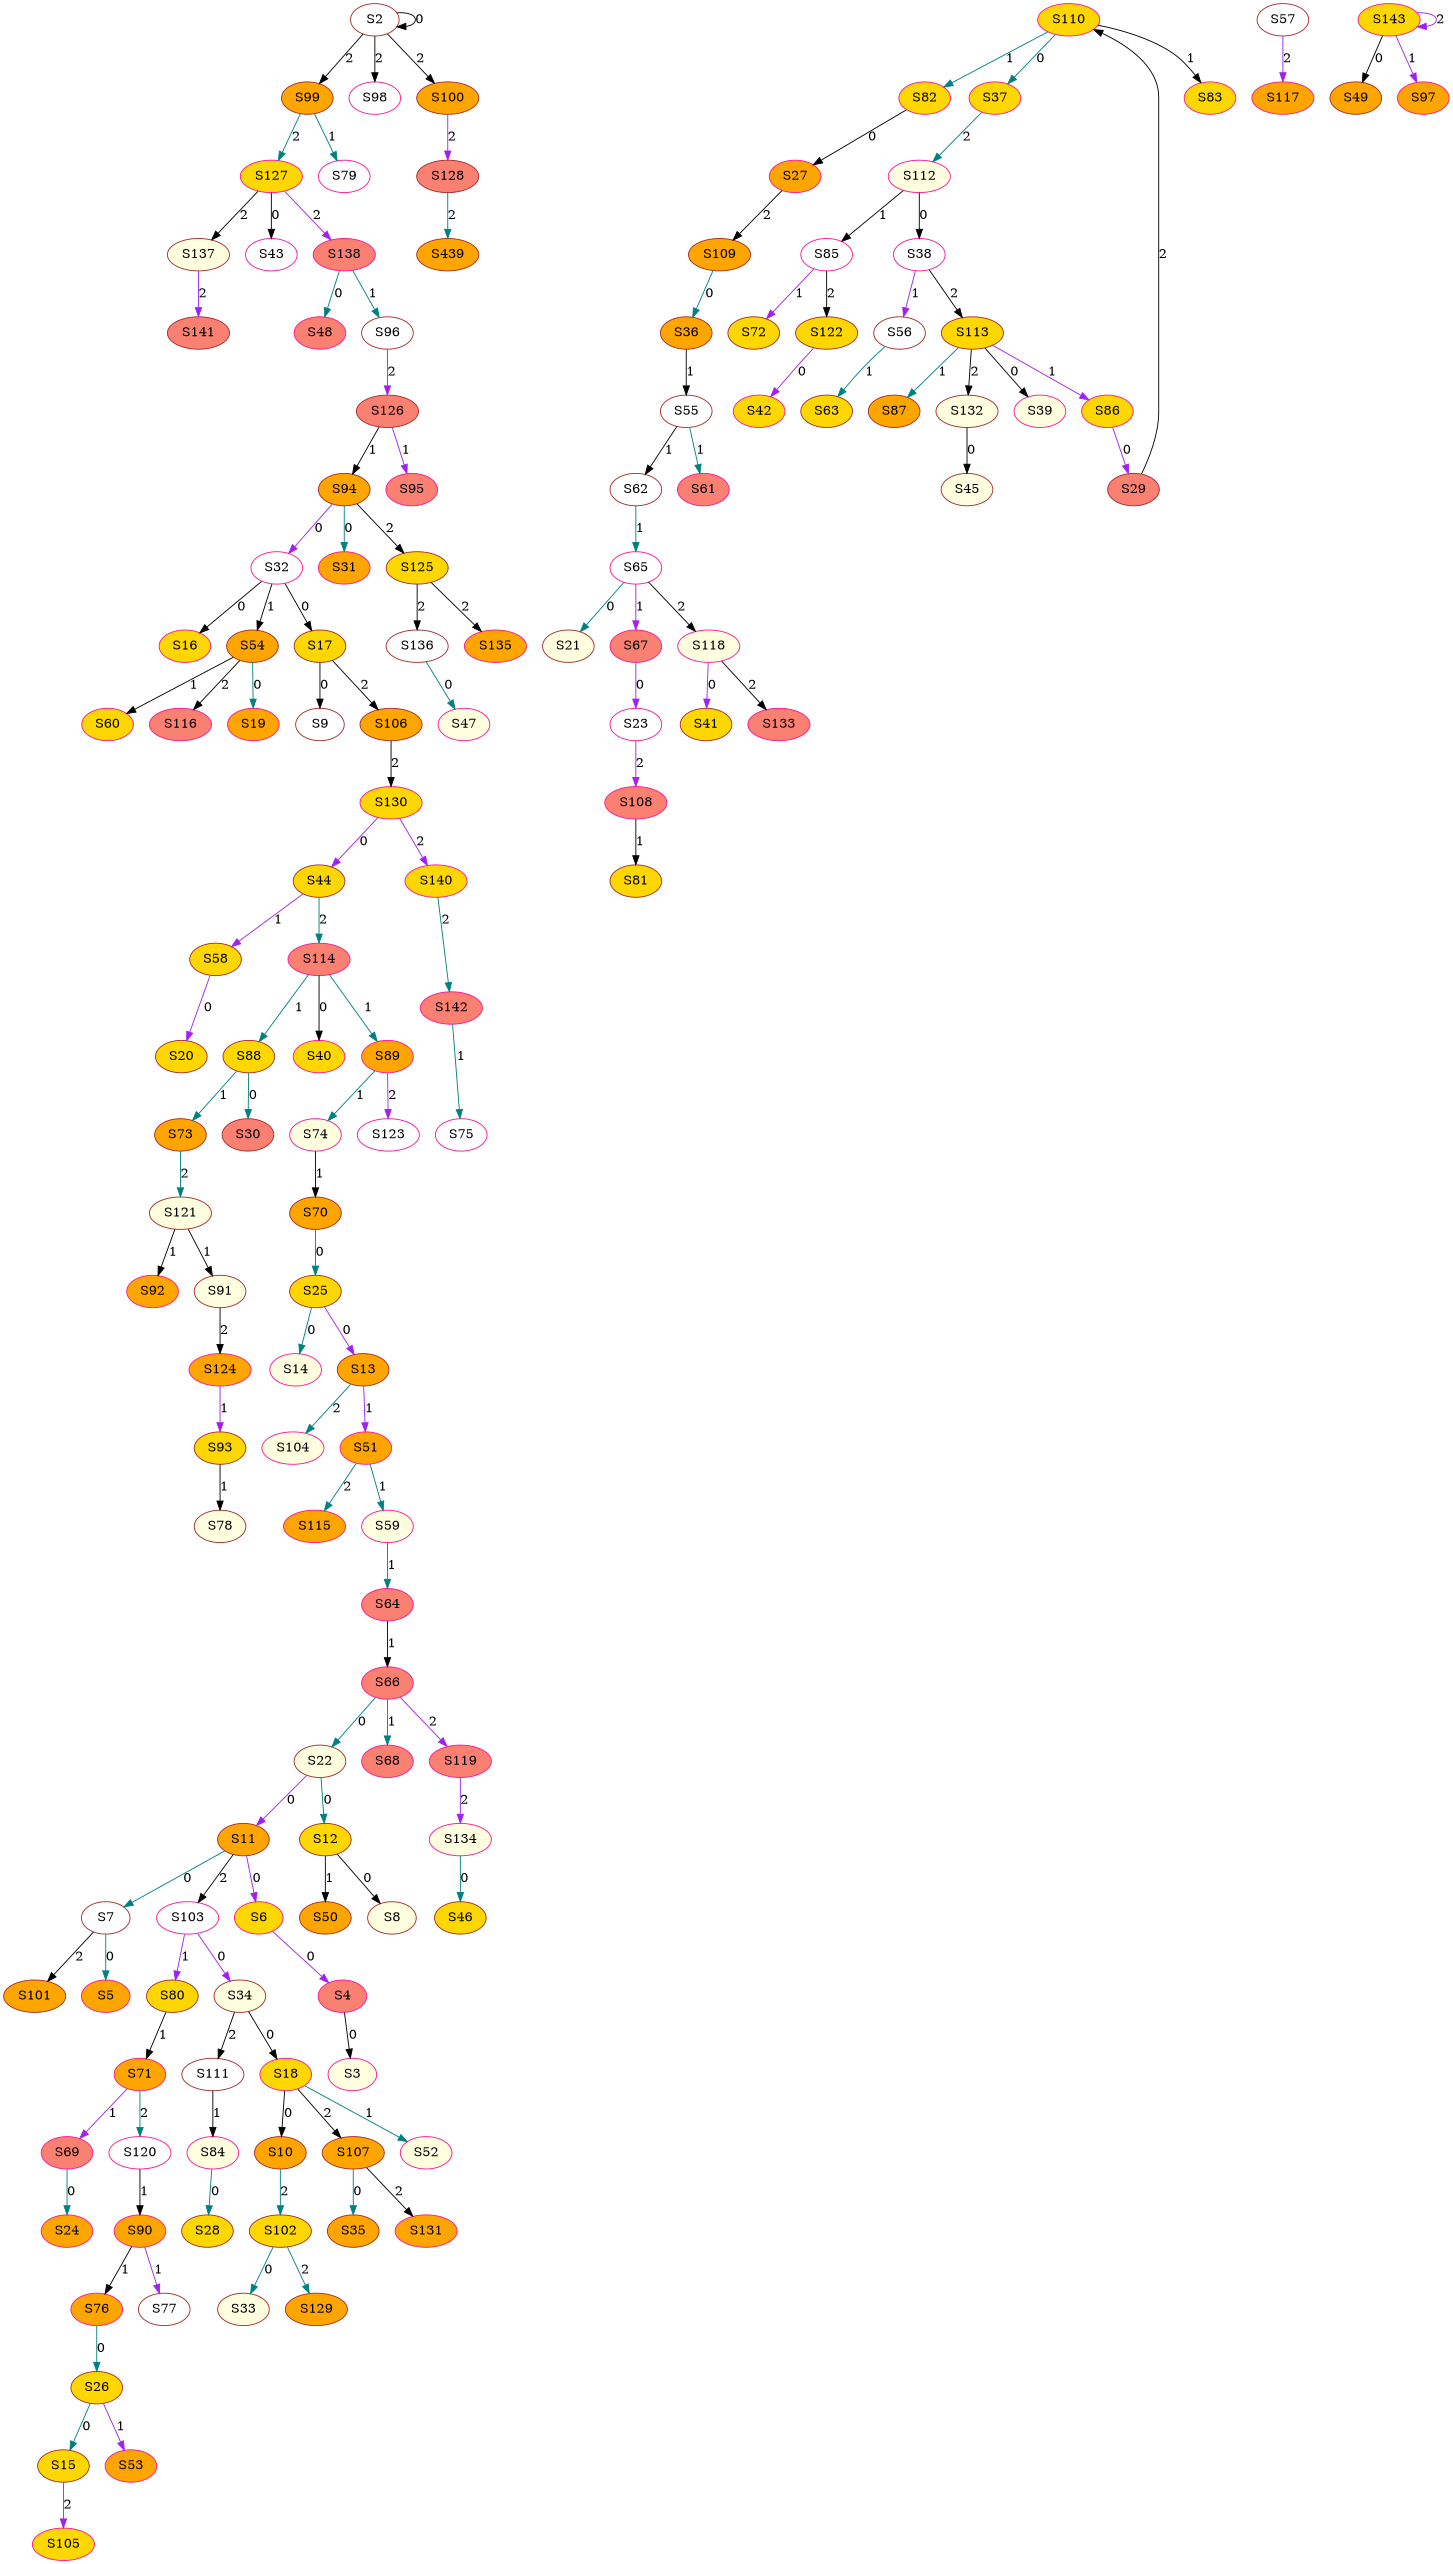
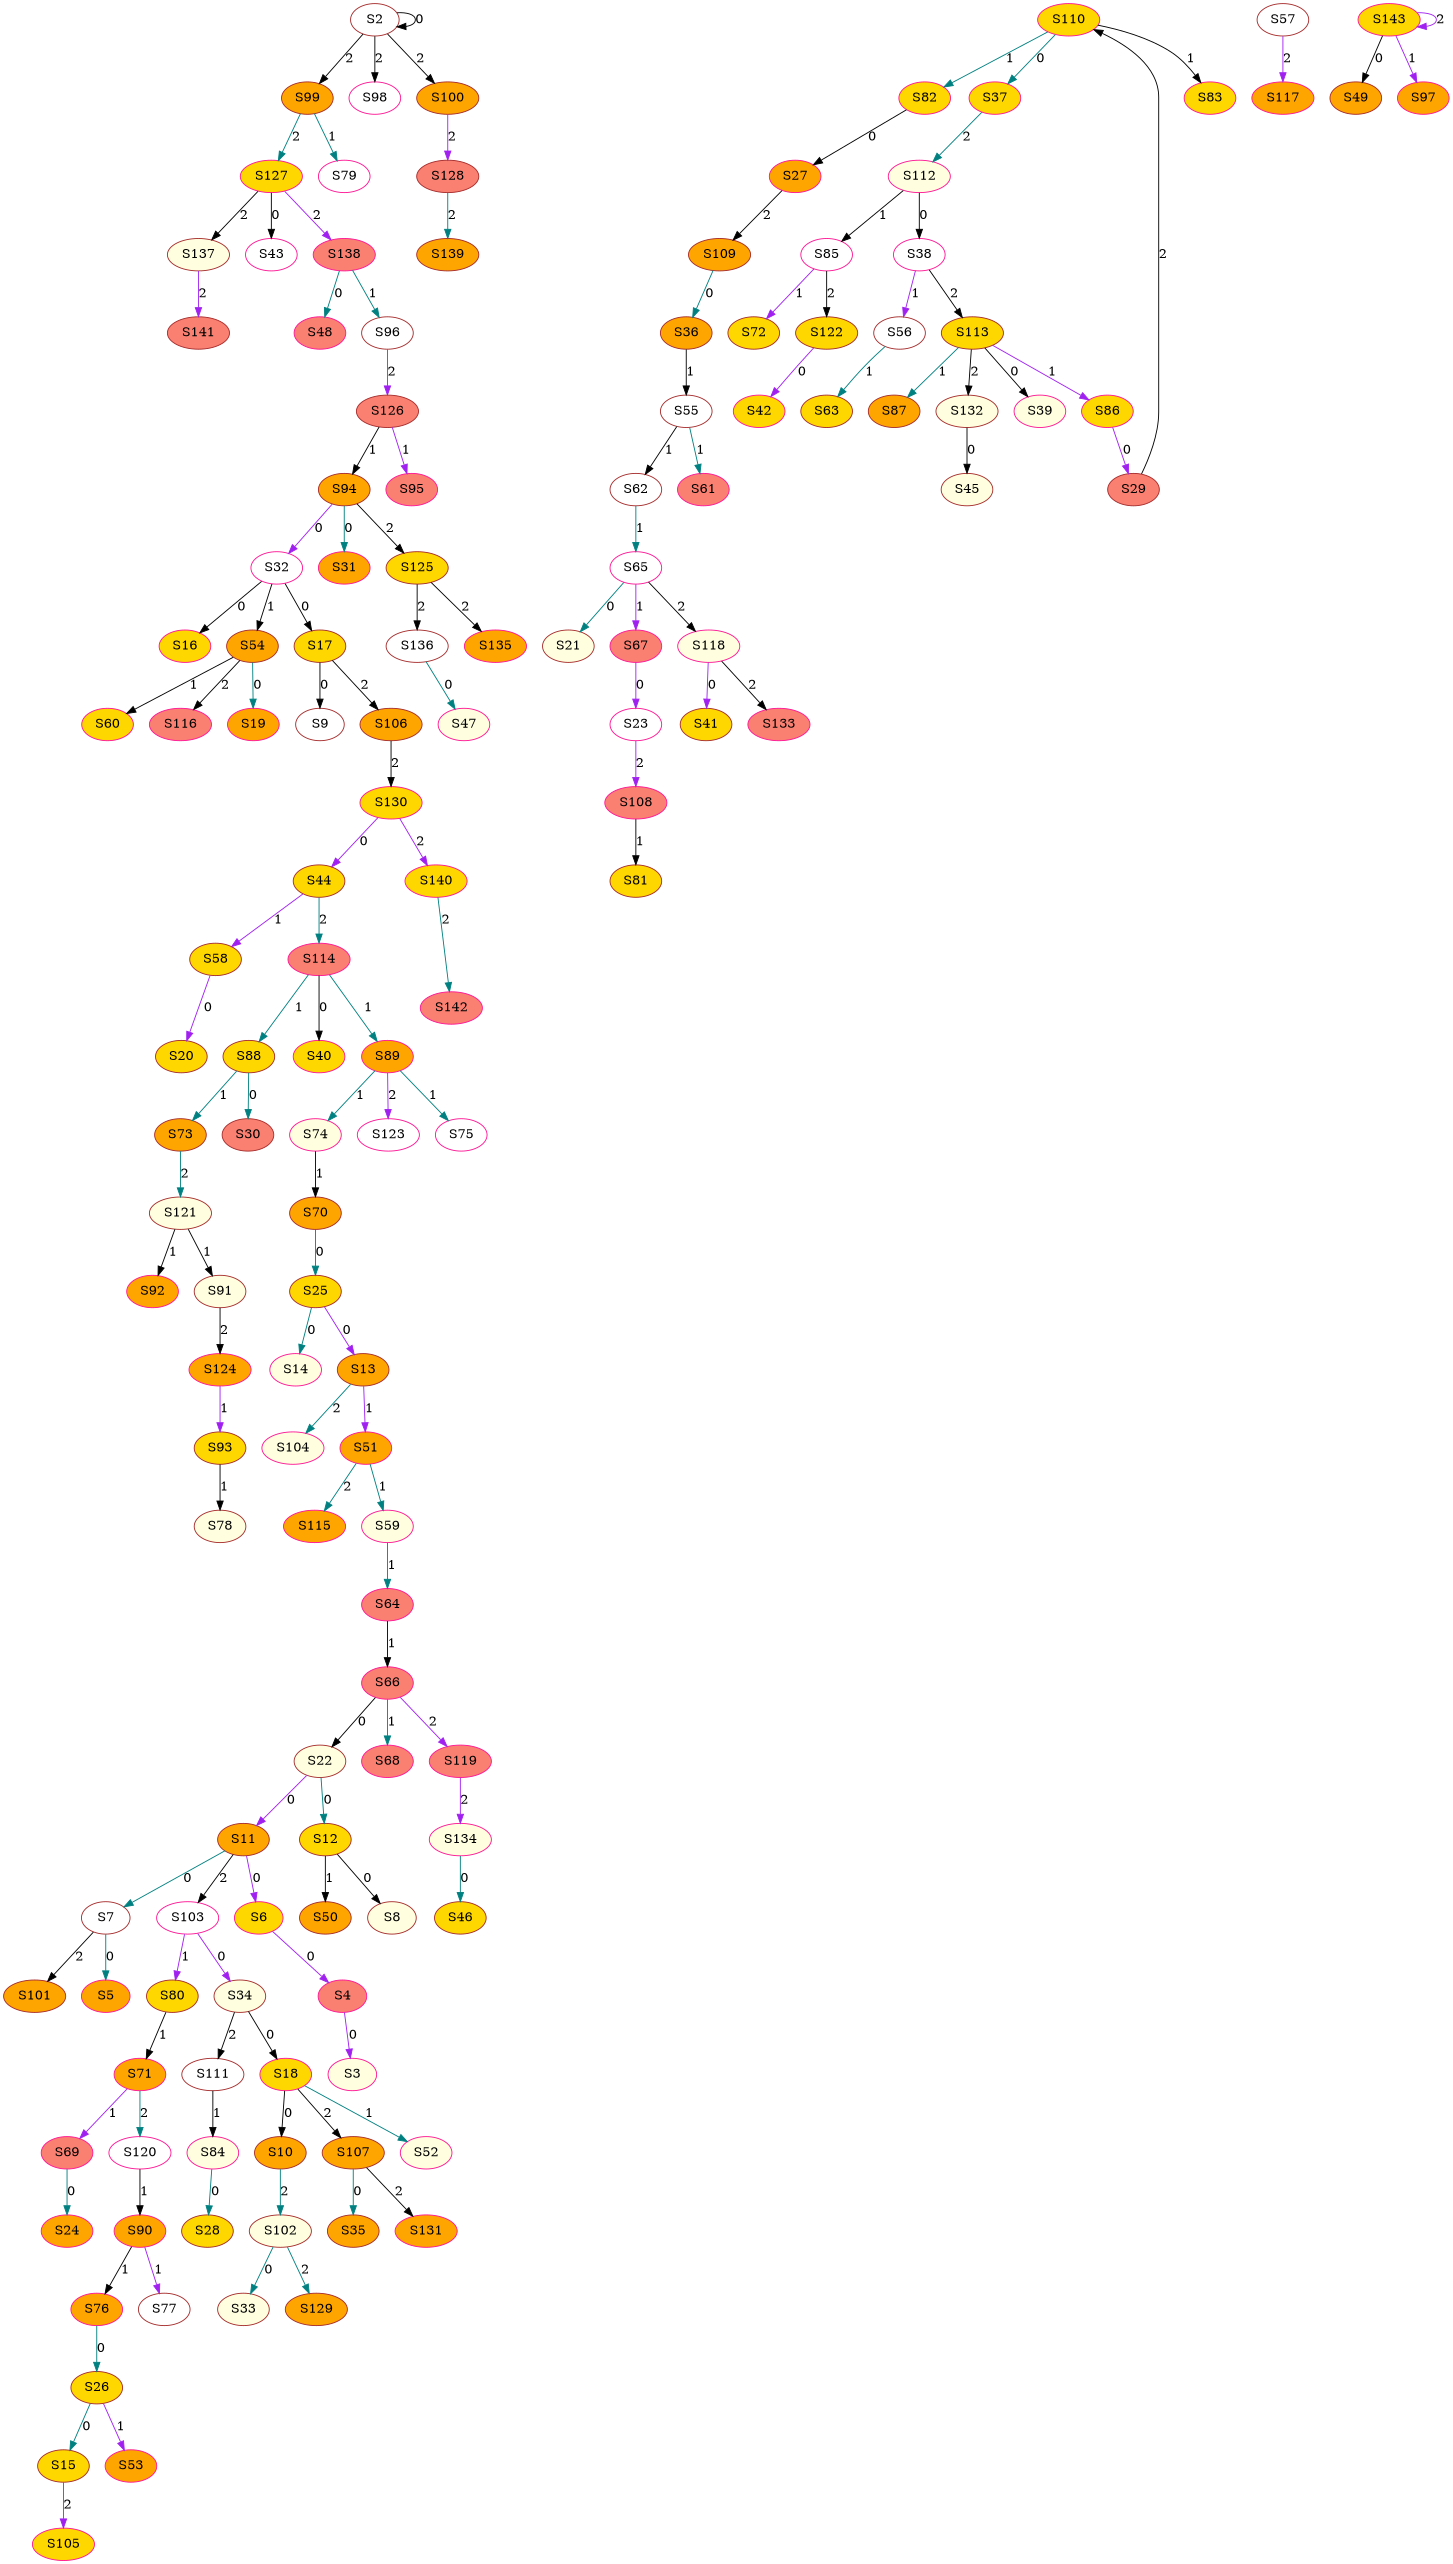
(448, 255) -> (448, 255)
(456, 1067) -> (421, 1092)
(357, 1719) -> (357, 1719)
(347, 2031) -> (347, 2031)
(280, 2231) -> (280, 2231)
